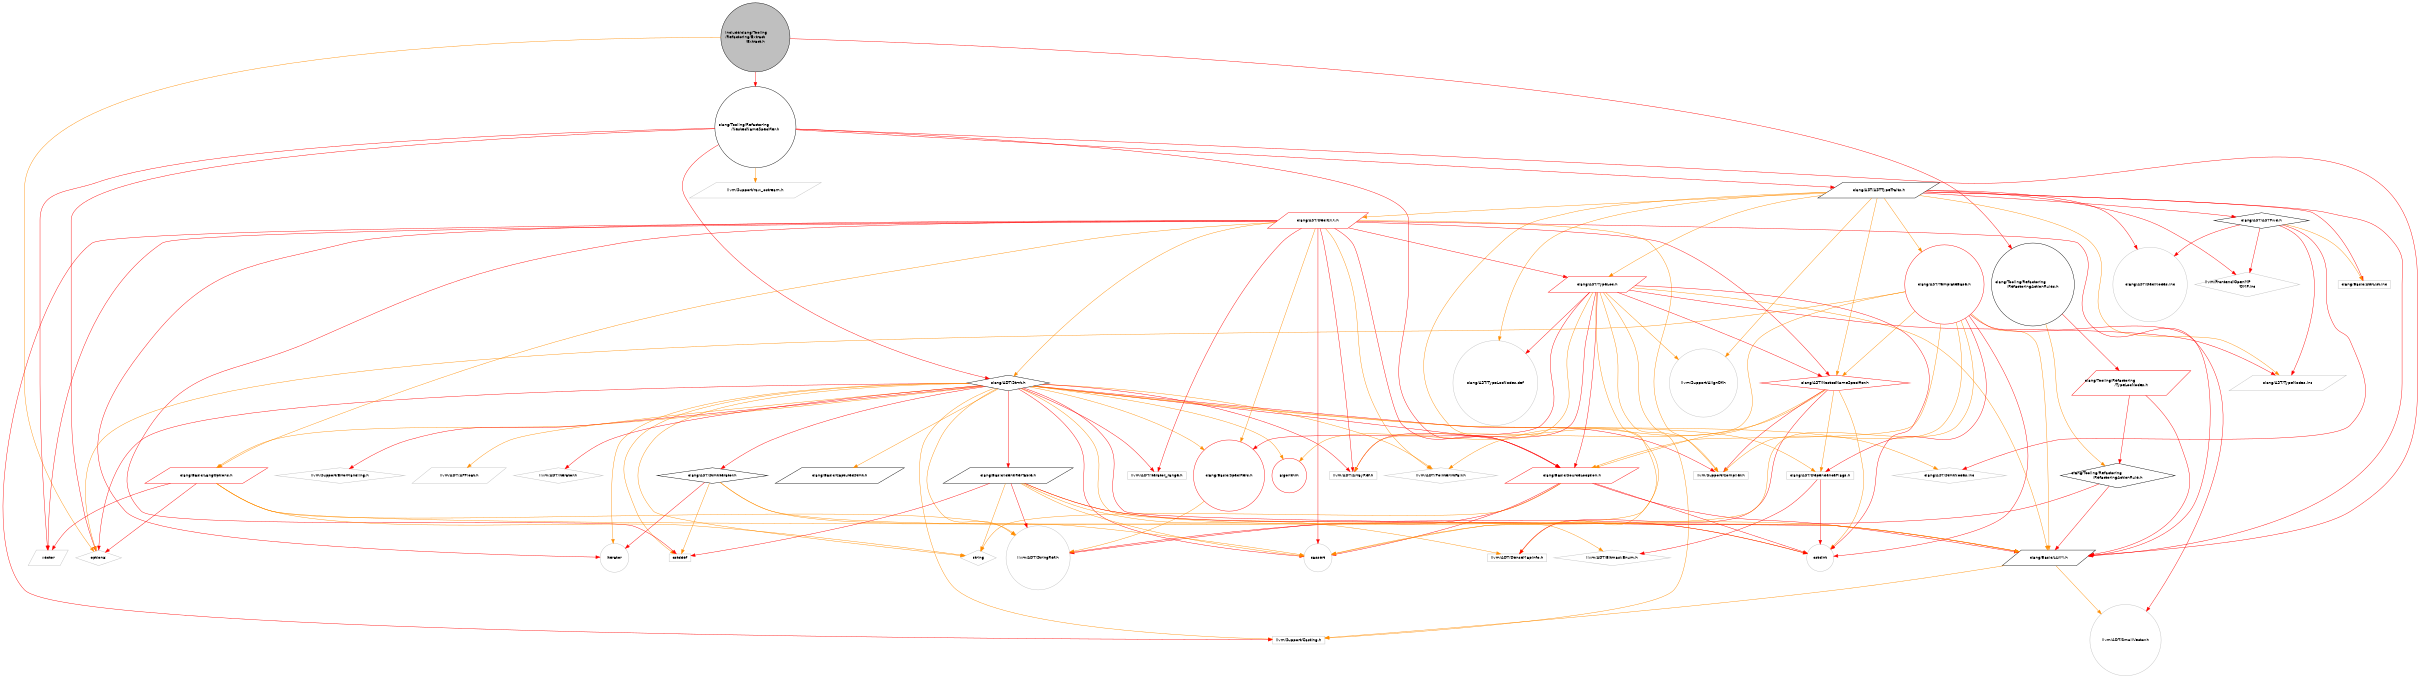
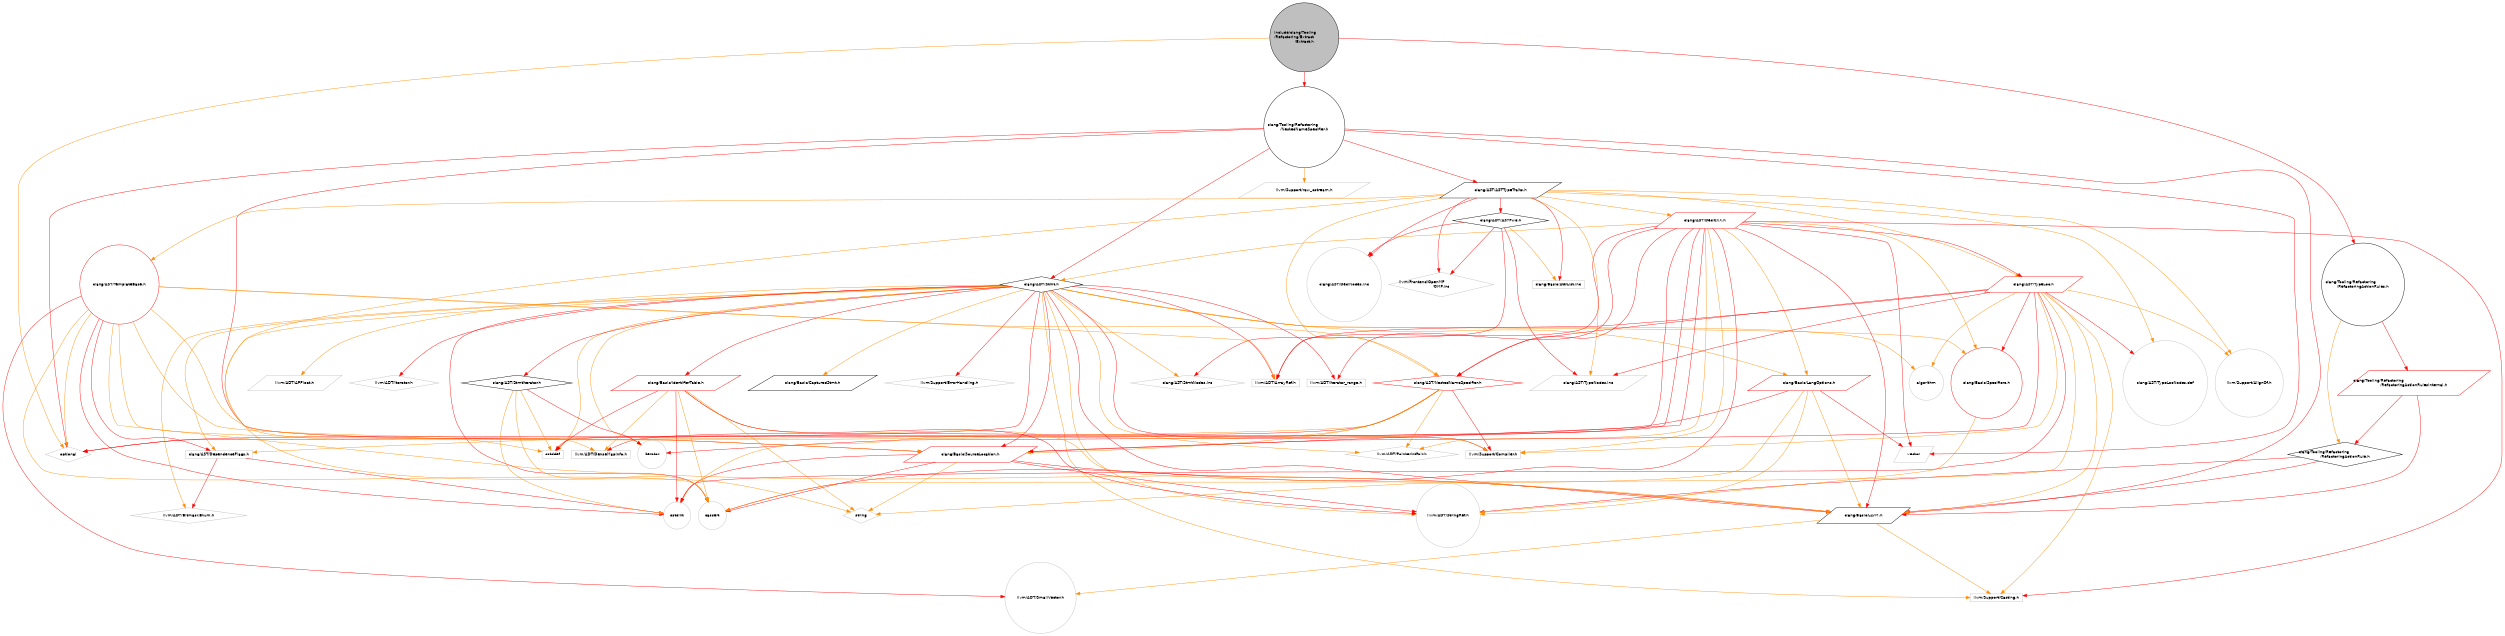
(2262, 221) -> (1501, 221)
(2403, 266) -> none
(2131, 383) -> (2414, 383)
none -> (248, 435)
(1008, 476) -> (676, 383)
(1289, 476) -> (1926, 383)
